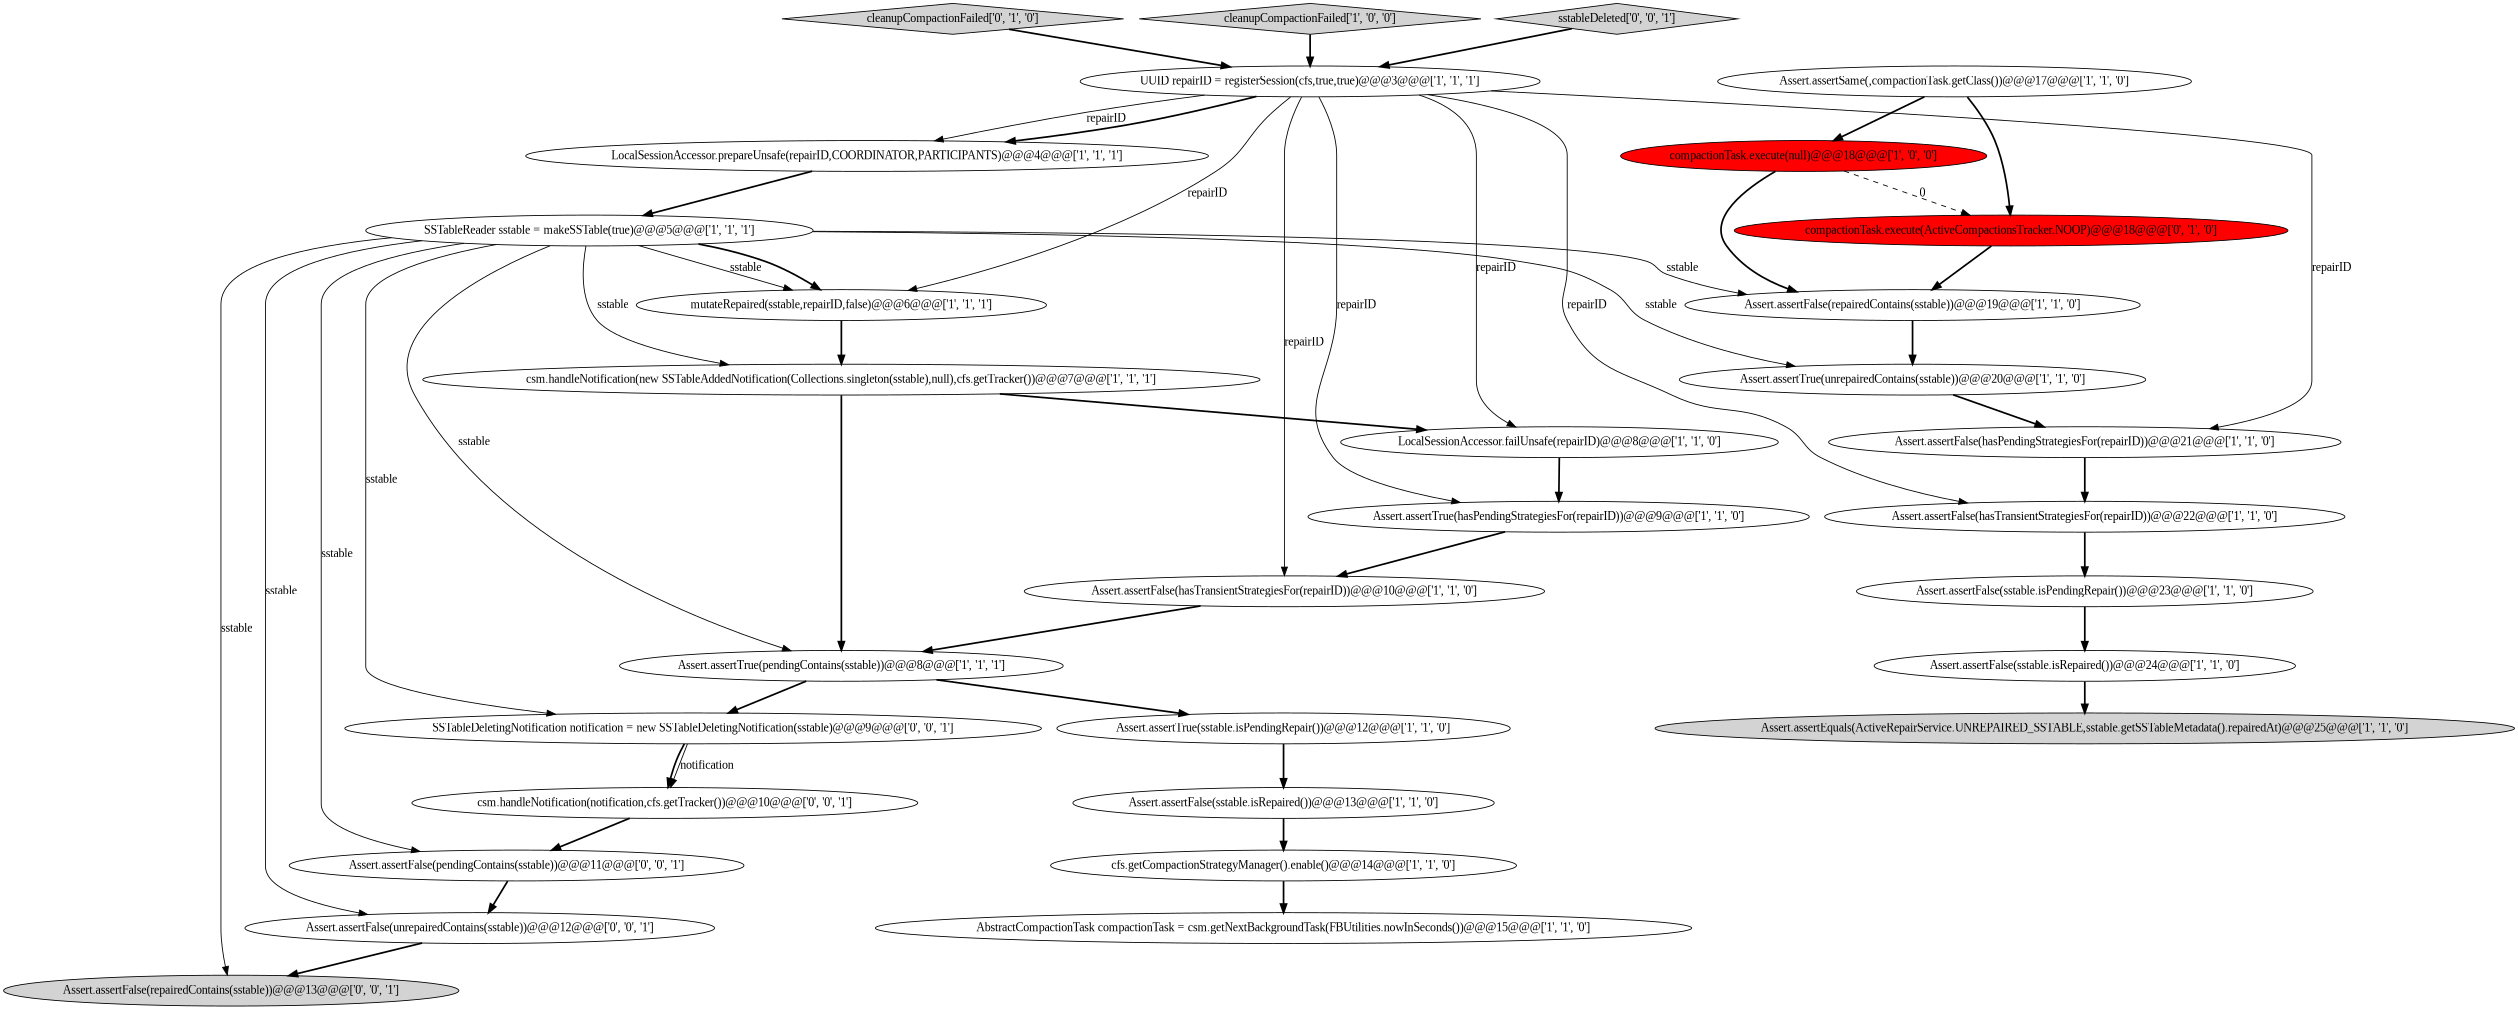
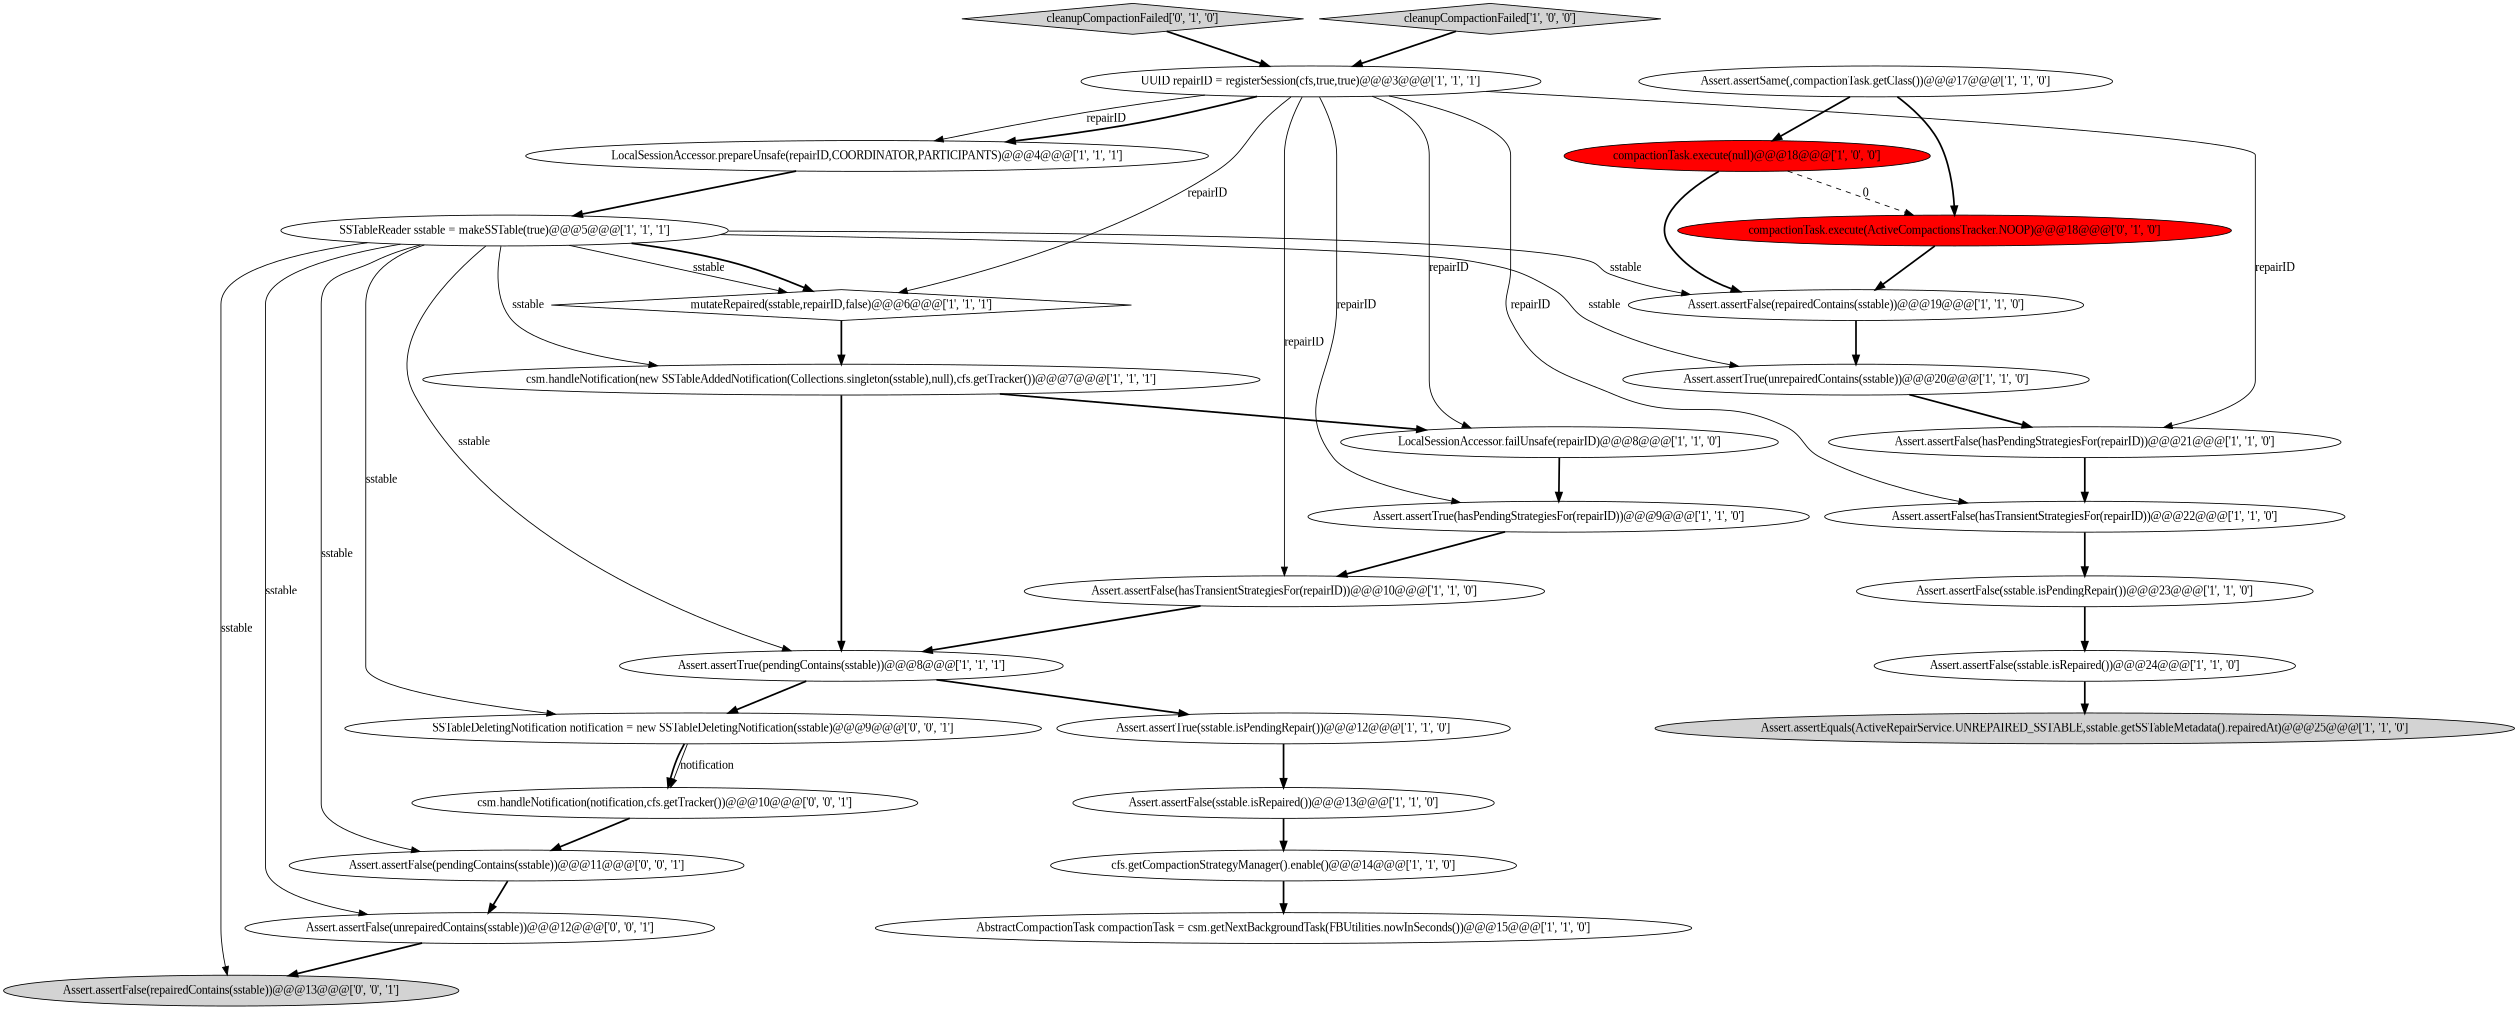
(1617, 19) -> none
(841, 305) -> (841, 305)
